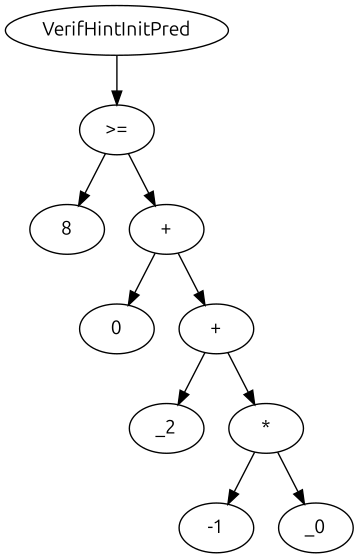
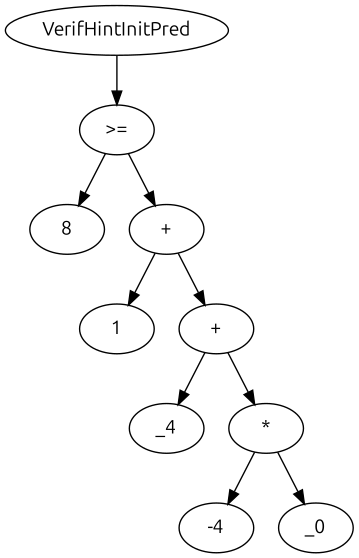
(117, 329) -> (117, 329)
(167, 428) -> (167, 428)
(216, 528) -> (216, 528)
